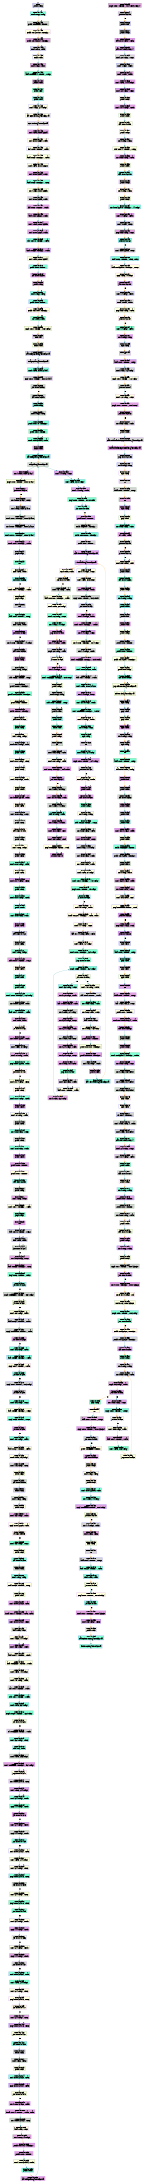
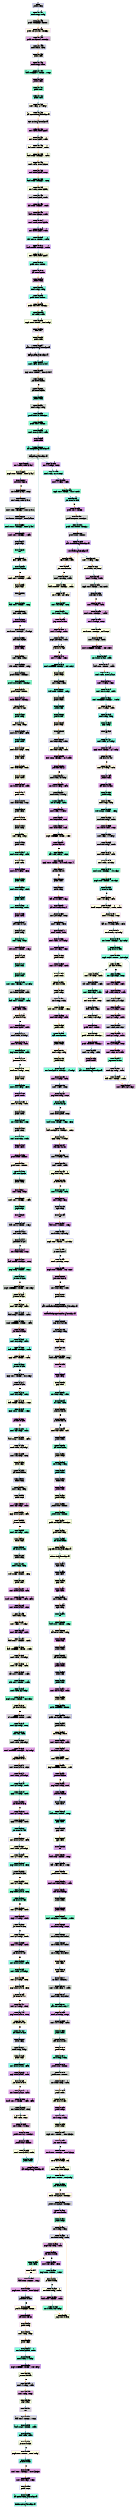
(125, 534) -> (60, 1402)
none -> (58, 854)
